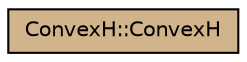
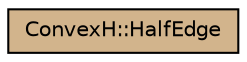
(123, 31) -> (123, 31)
